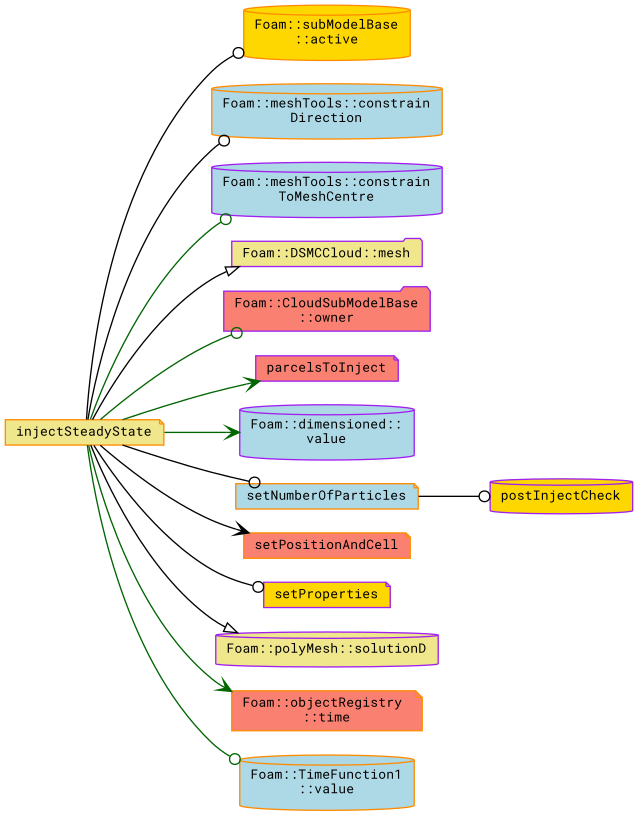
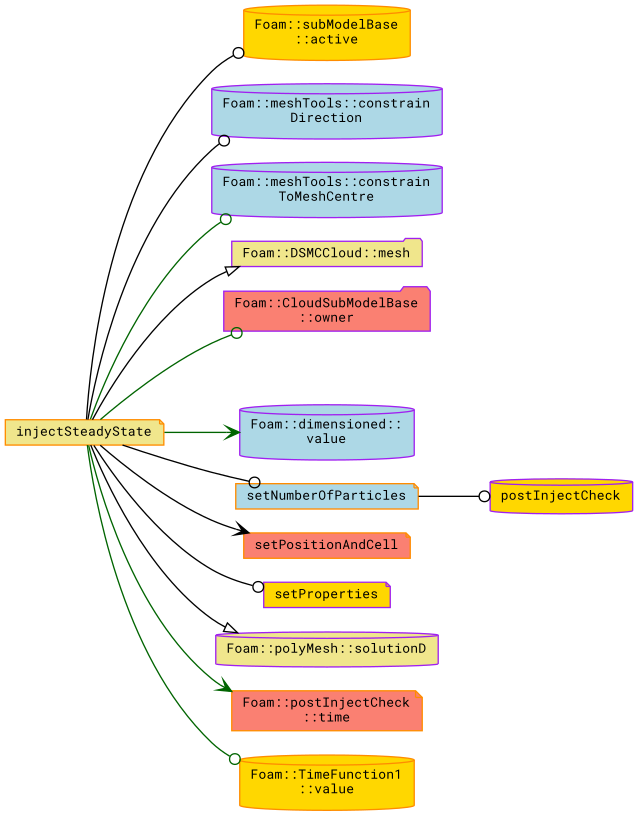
(327, 111) -> (327, 111)
(327, 368) -> none
(327, 711) -> (327, 711)
(327, 783) -> (327, 783)
